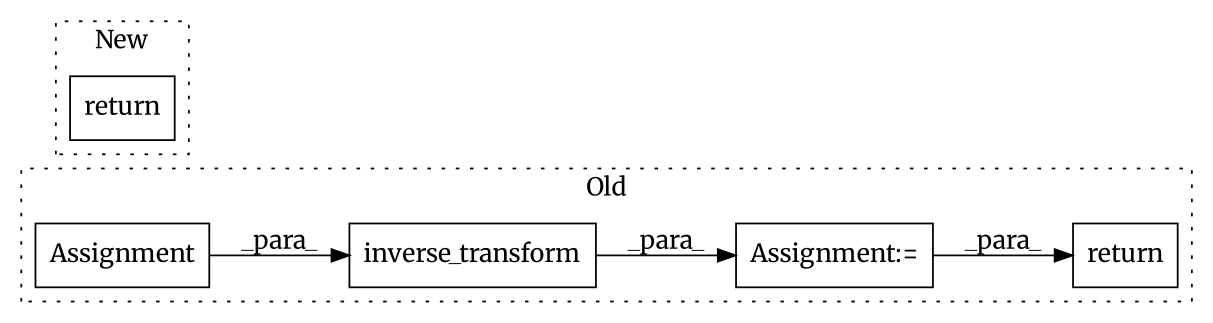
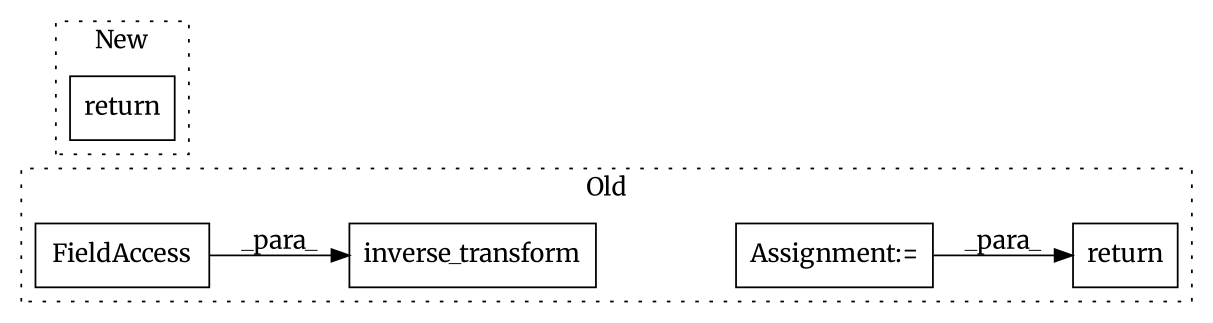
(122, 255) -> (122, 255)
(657, 255) -> none
